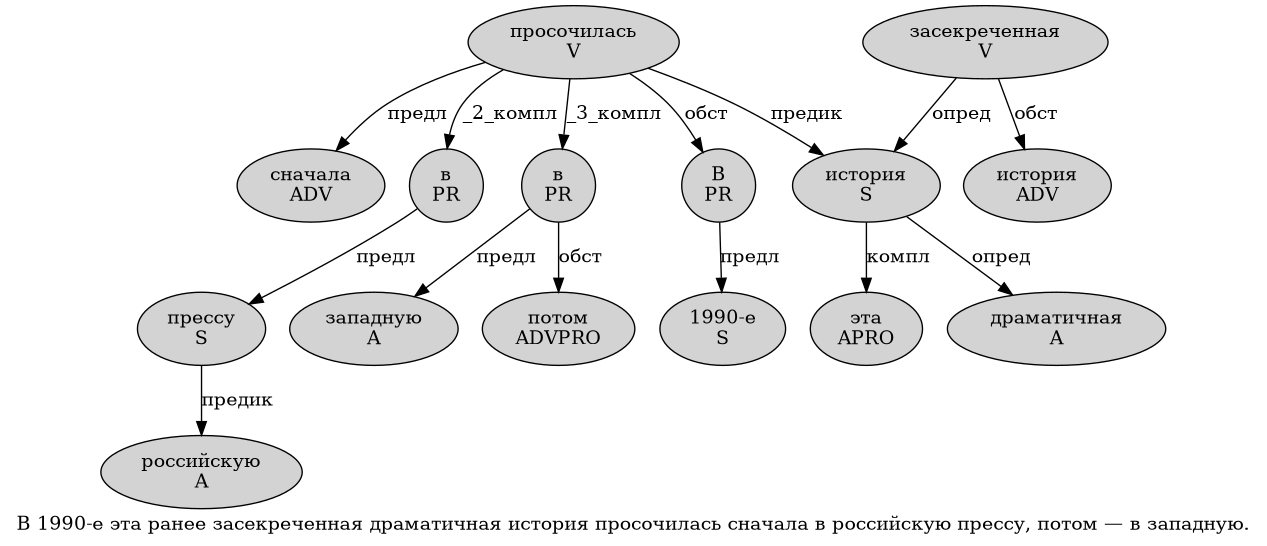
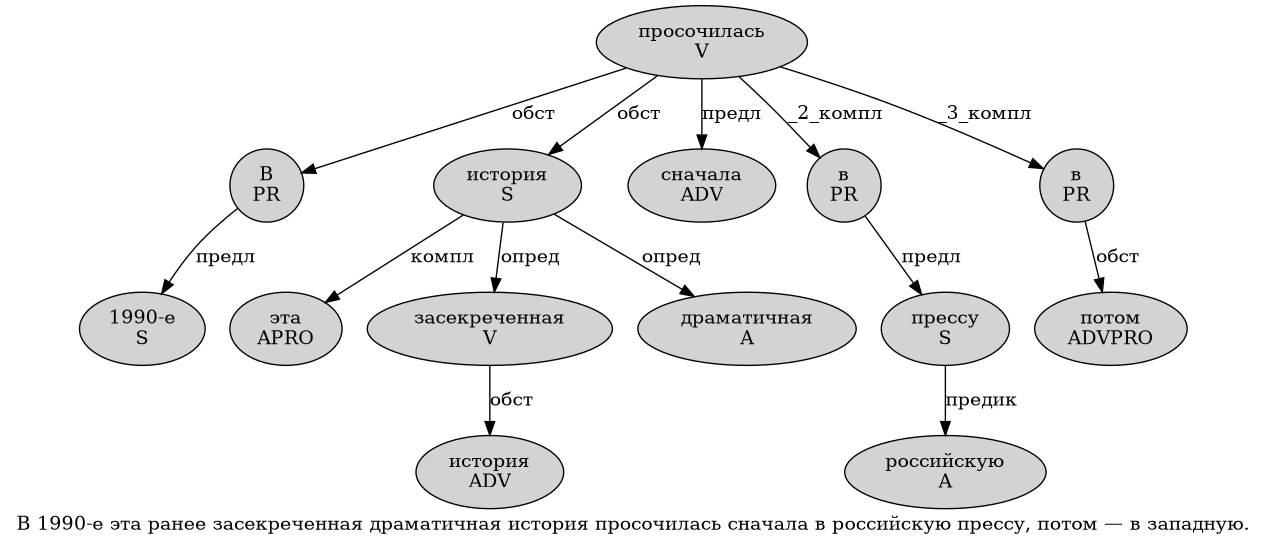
(930, 109) -> (500, 250)
(807, 114) -> (639, 114)
(374, 329) -> none
